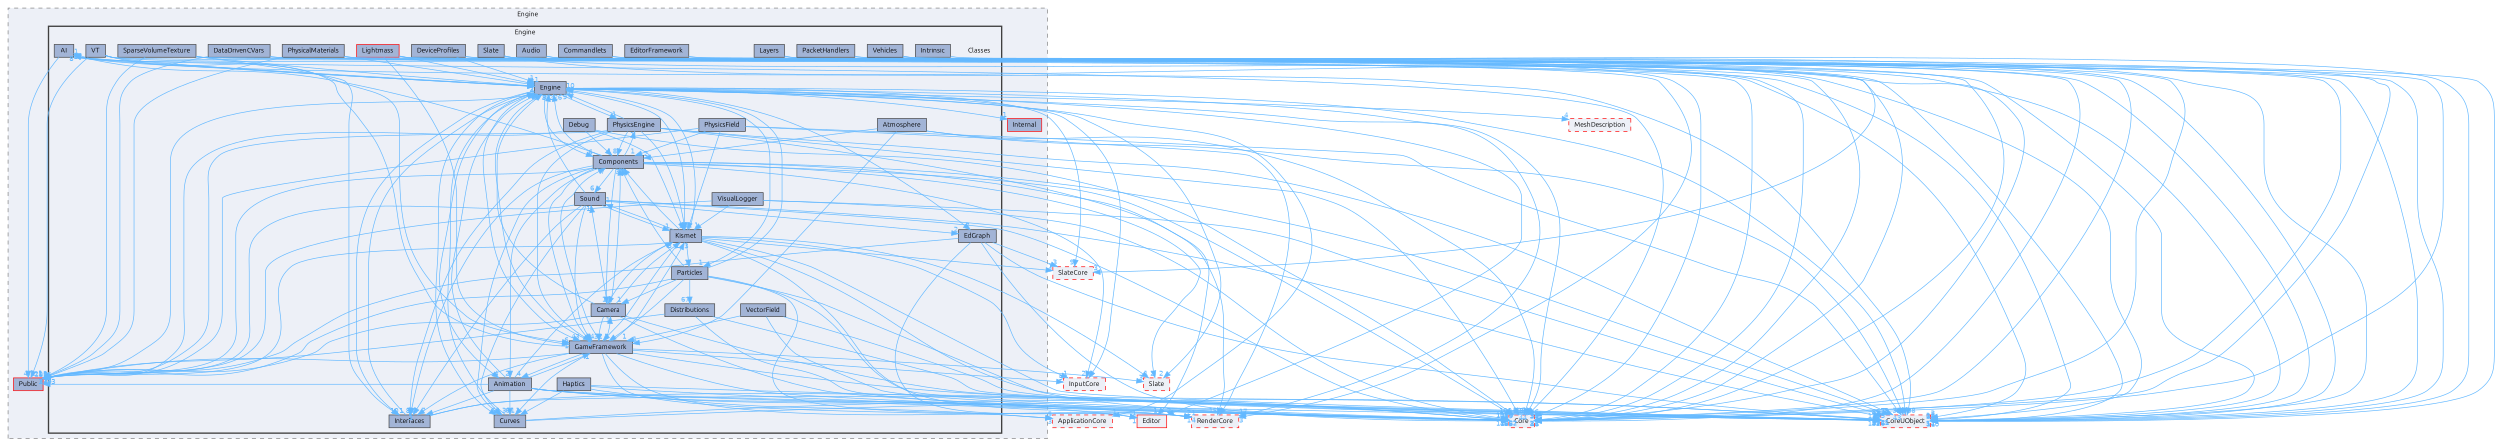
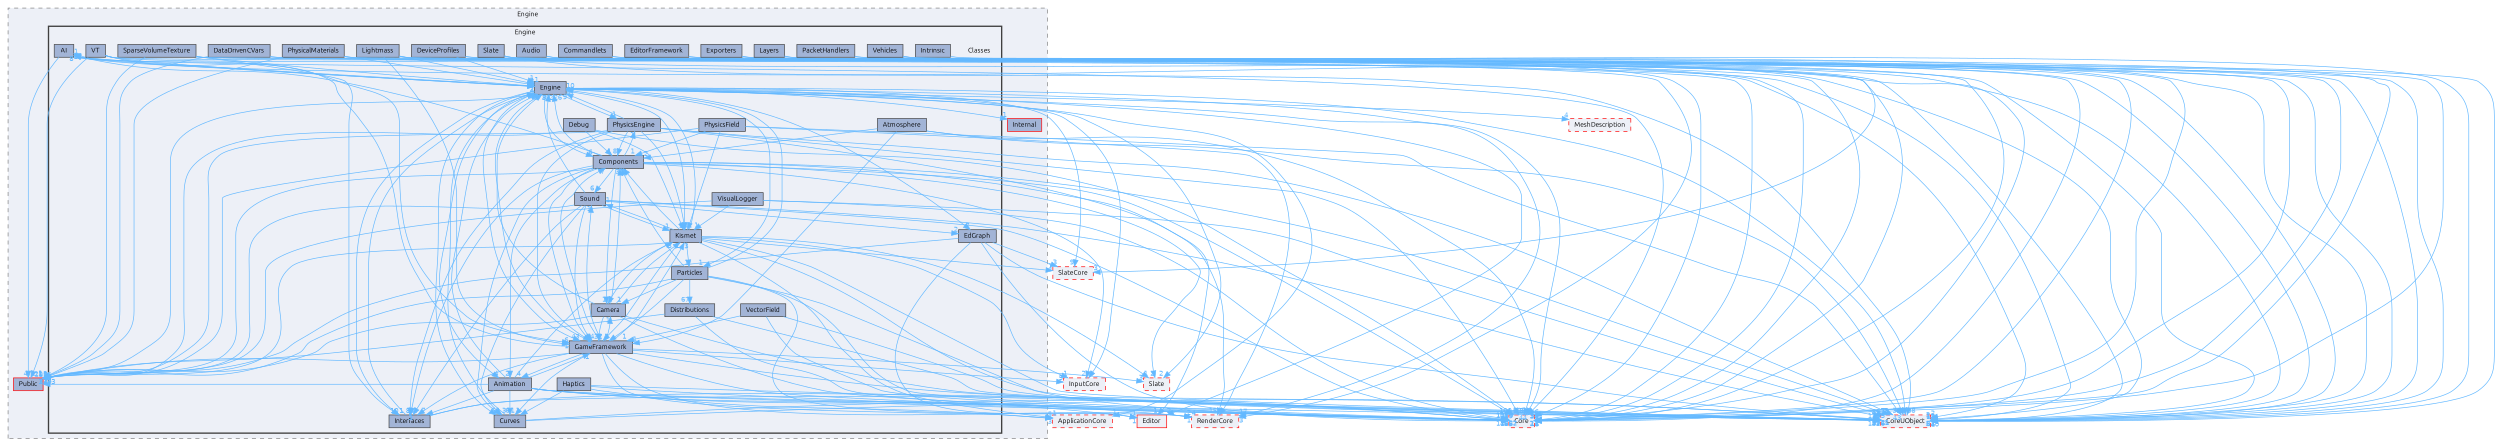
(378, 51) -> (378, 51)
none -> (721, 51)
(600, 258) -> (587, 278)
(838, 323) -> (835, 341)
